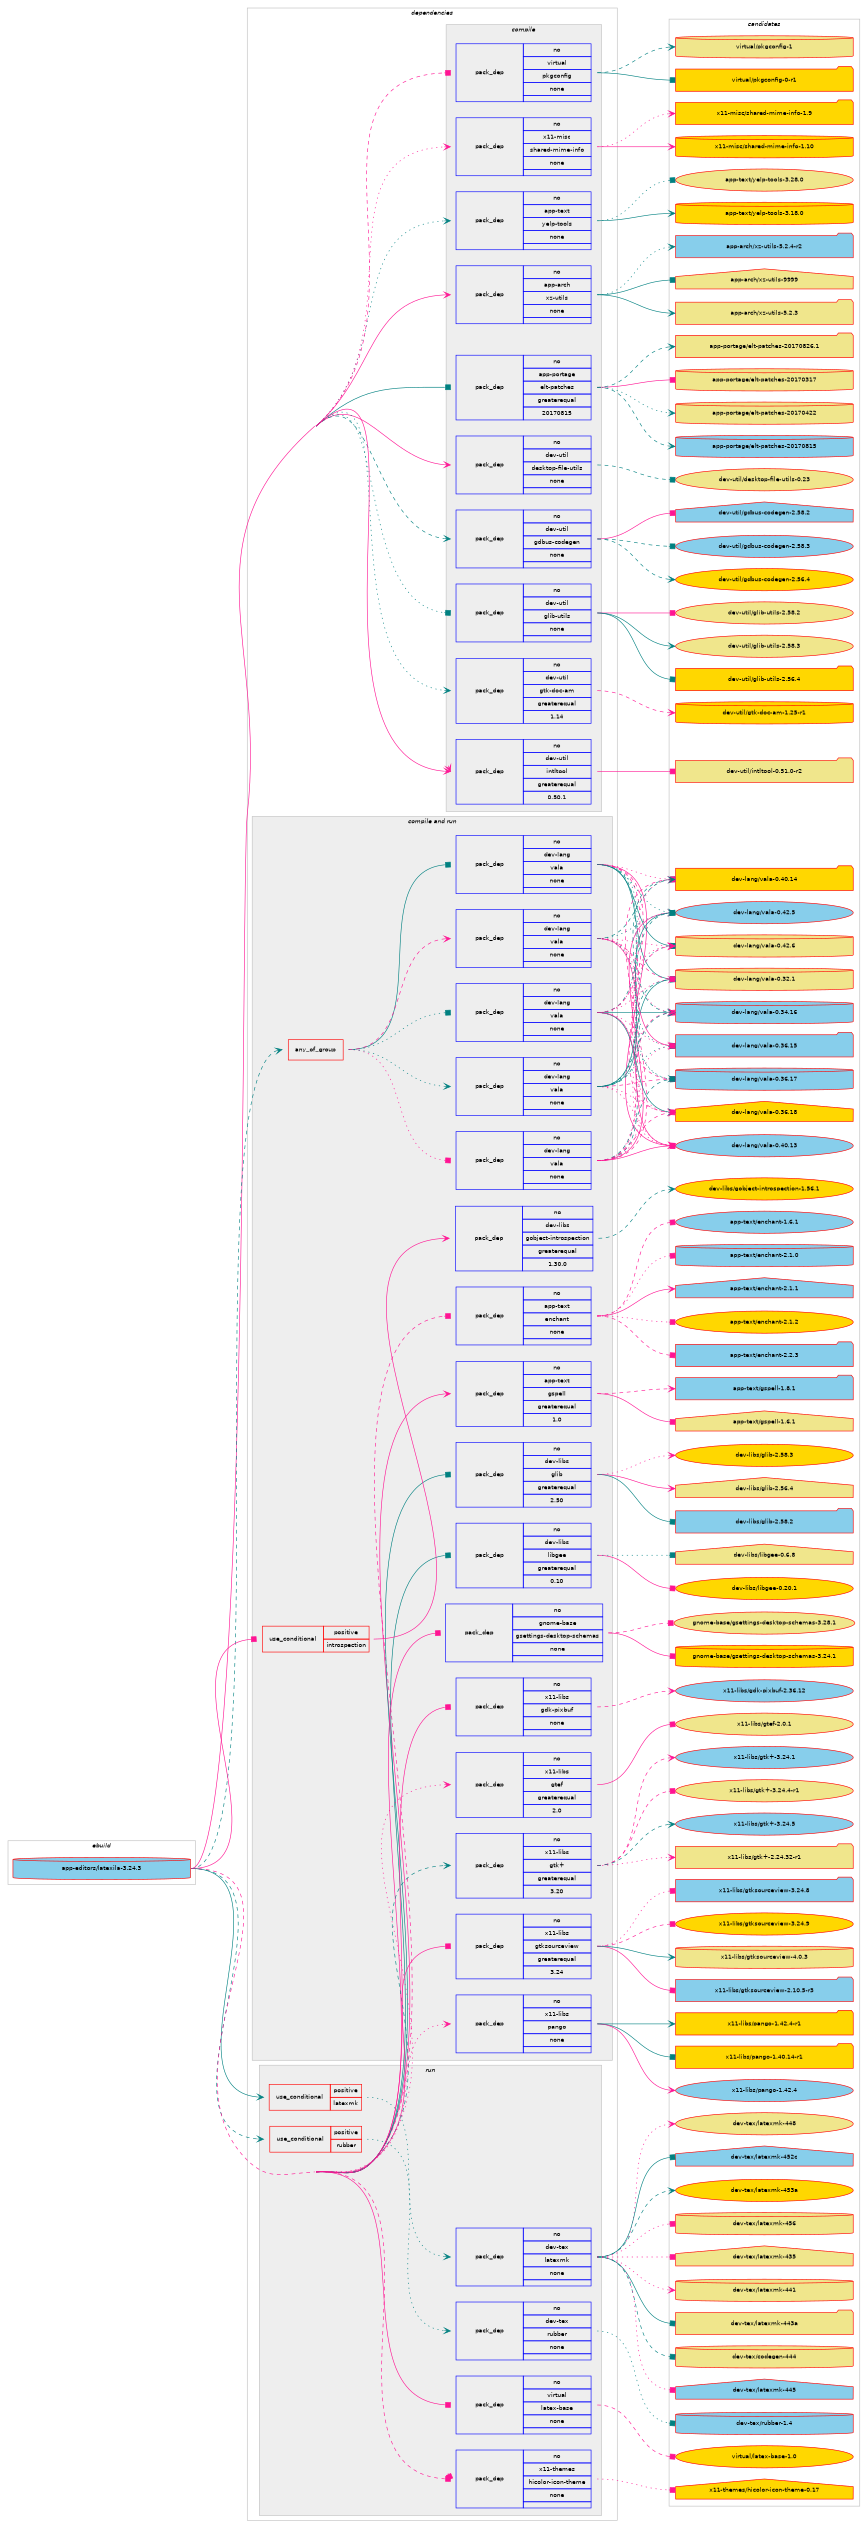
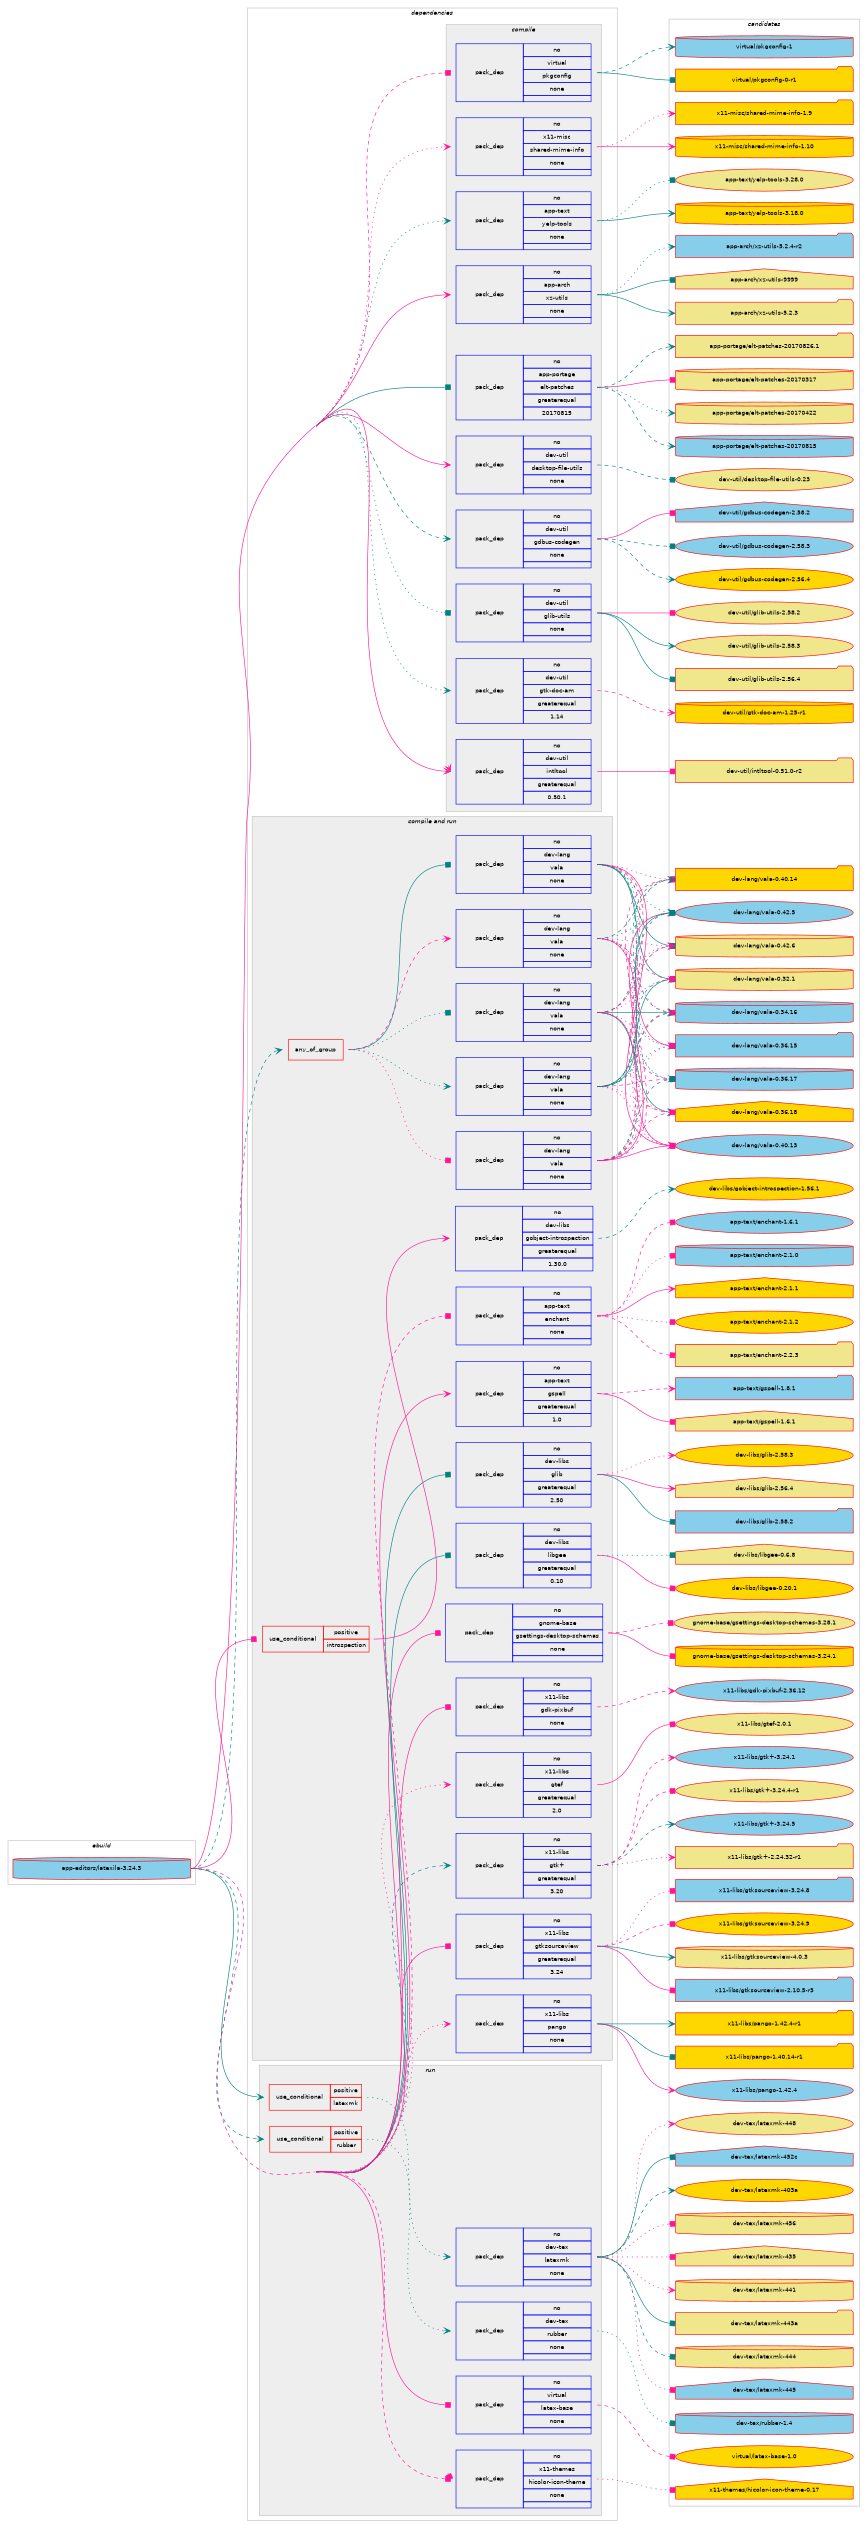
(764, 47) -> (764, 47)
(764, 680) -> (764, 680)
(764, 1289) -> (764, 1289)
(764, 1355) -> (764, 1355)
(764, 2190) -> (764, 2190)
(764, 2357) -> (764, 2357)
